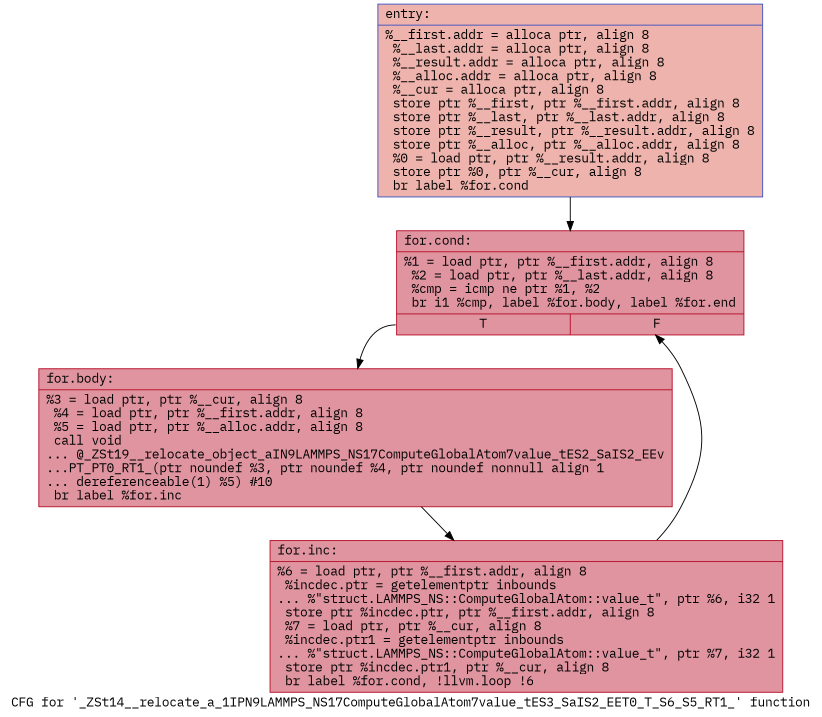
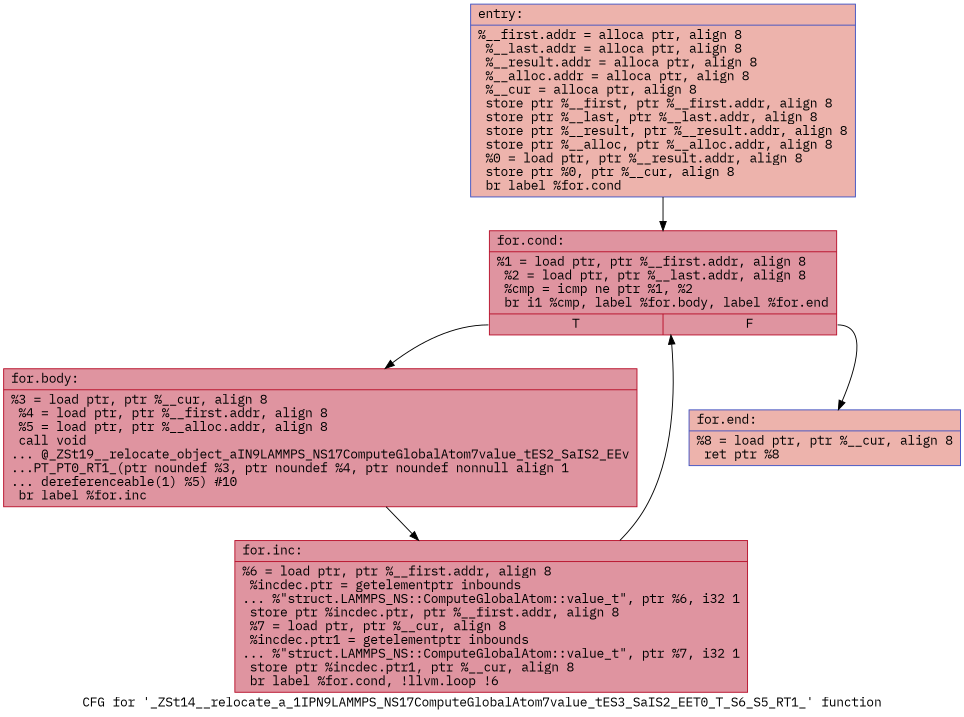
none -> (825, 438)
